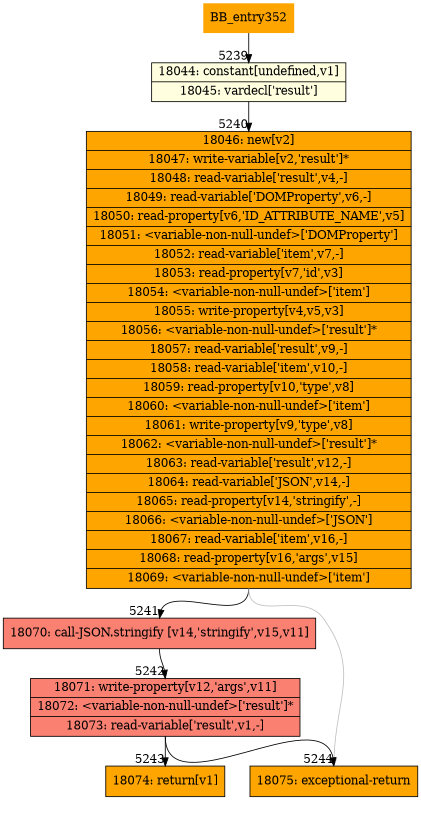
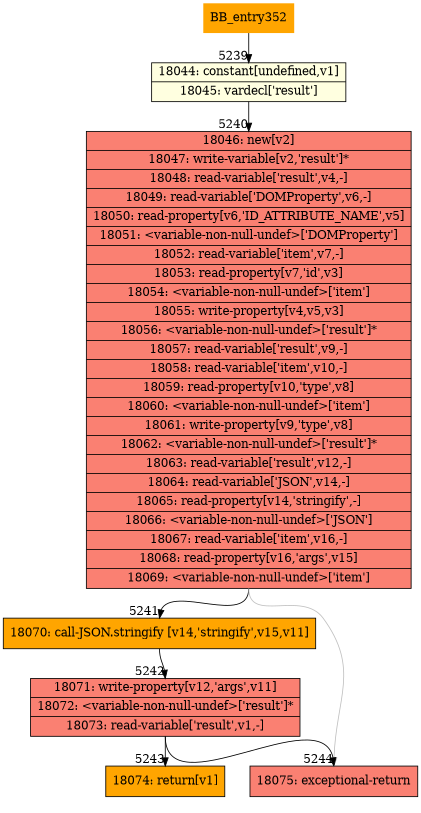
(249, 360) -> (249, 360)
(159, 633) -> (159, 633)
(334, 781) -> (334, 781)
